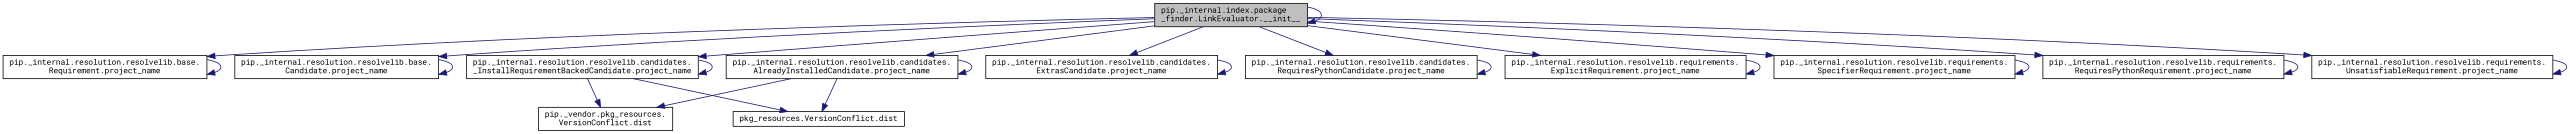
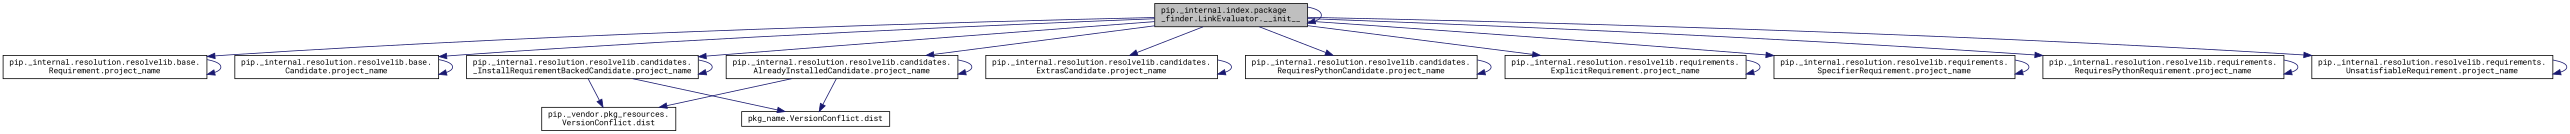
(819, 119) -> (816, 119)
